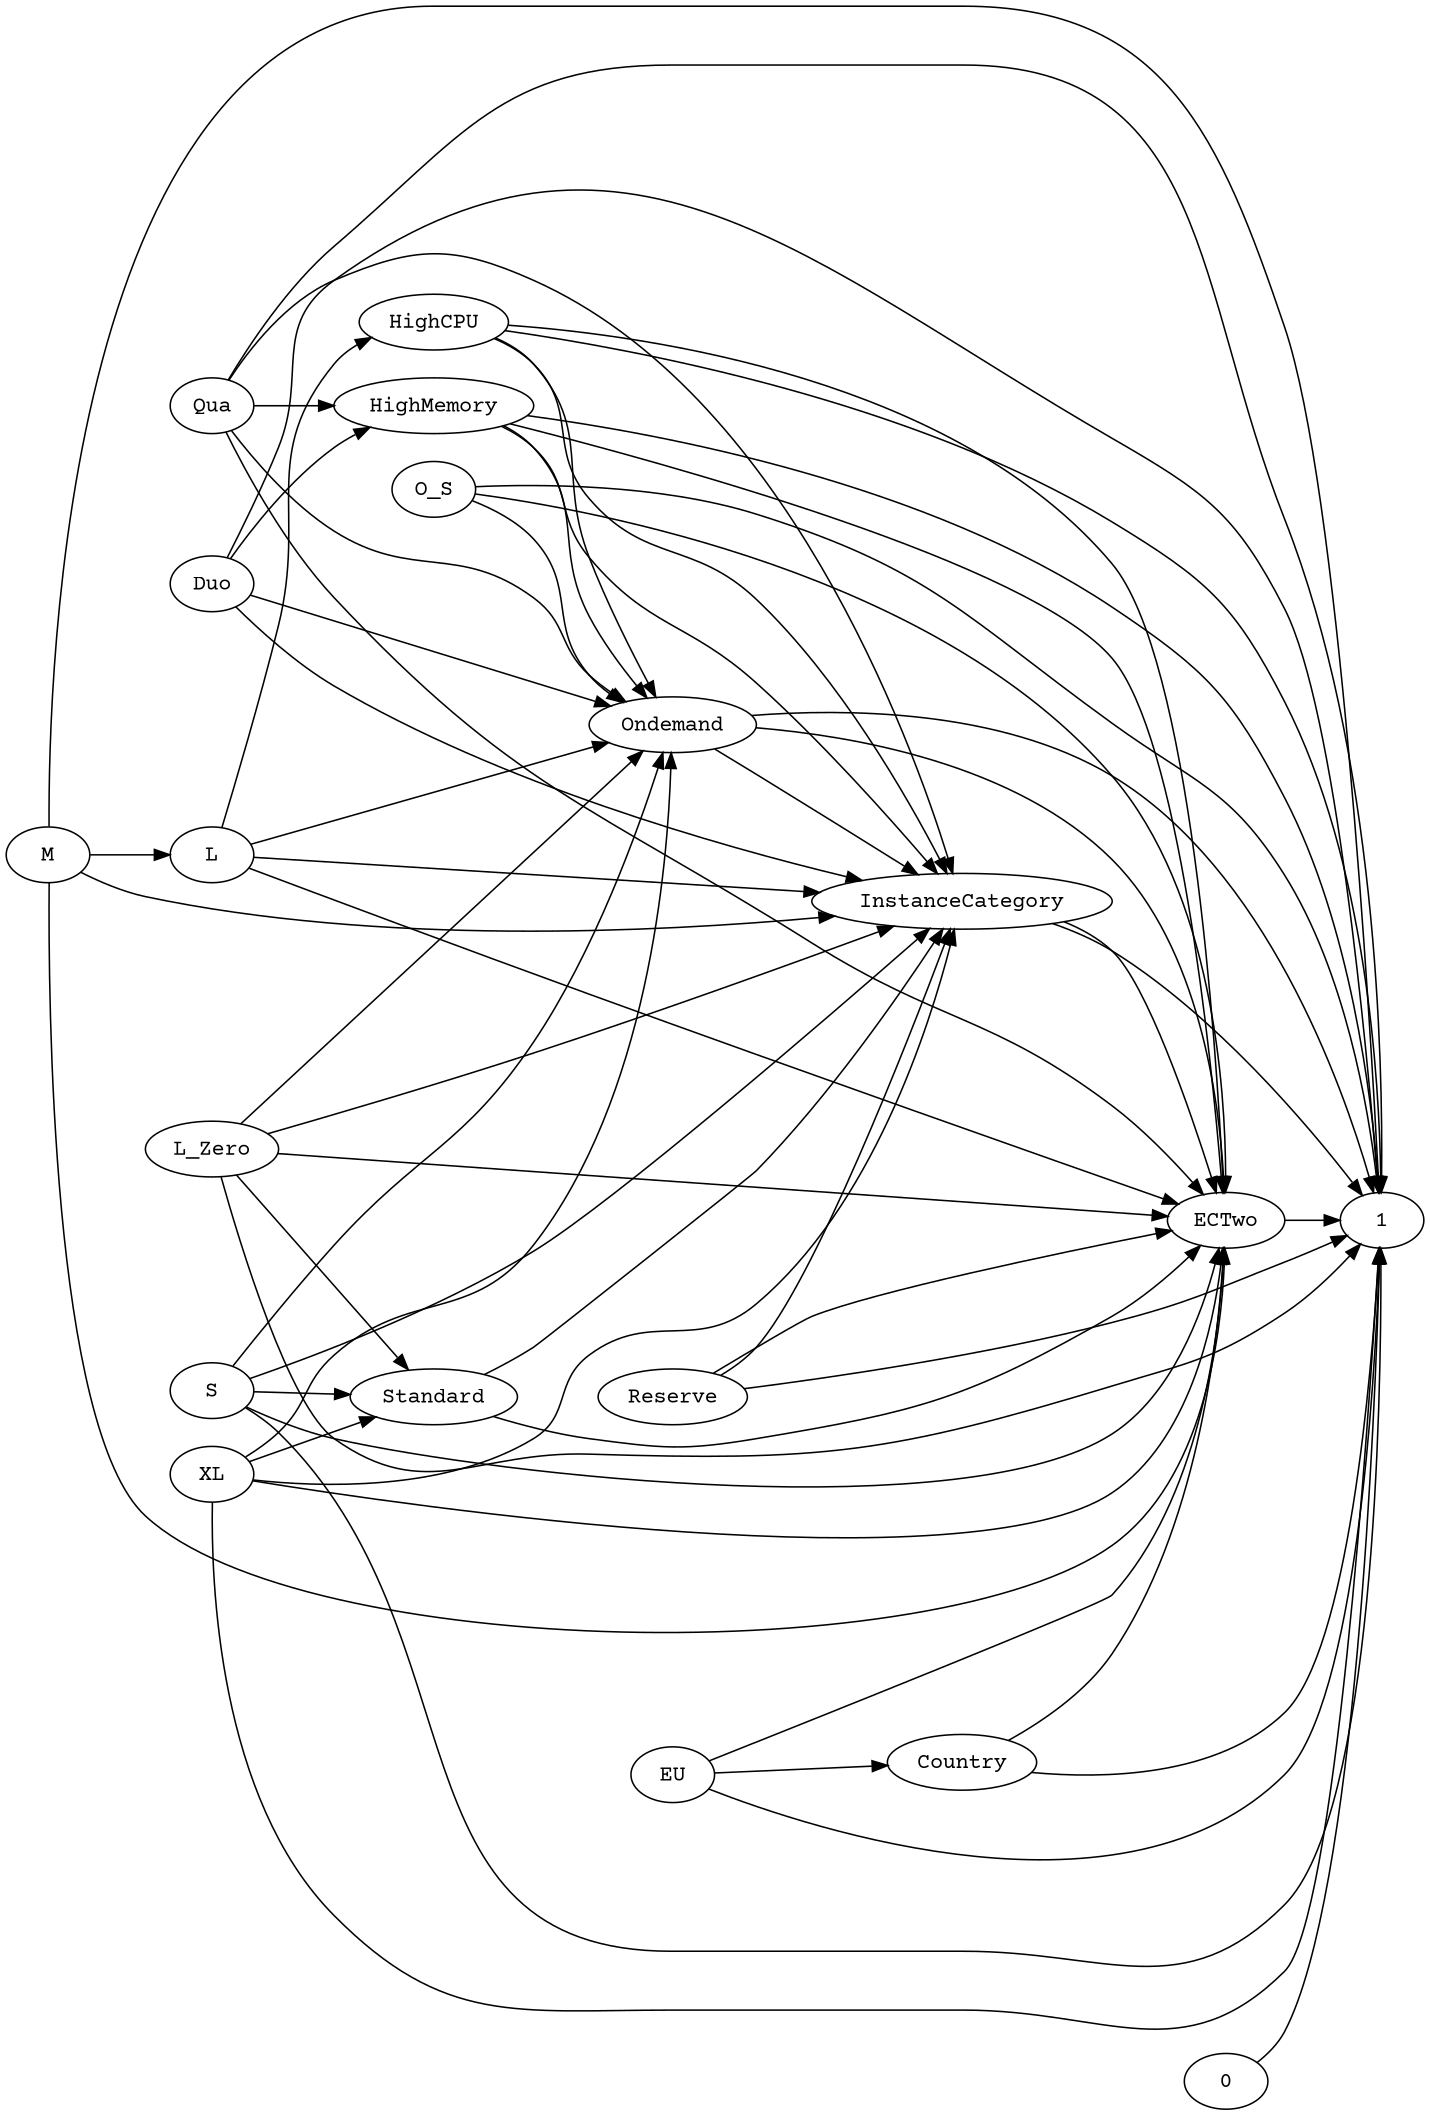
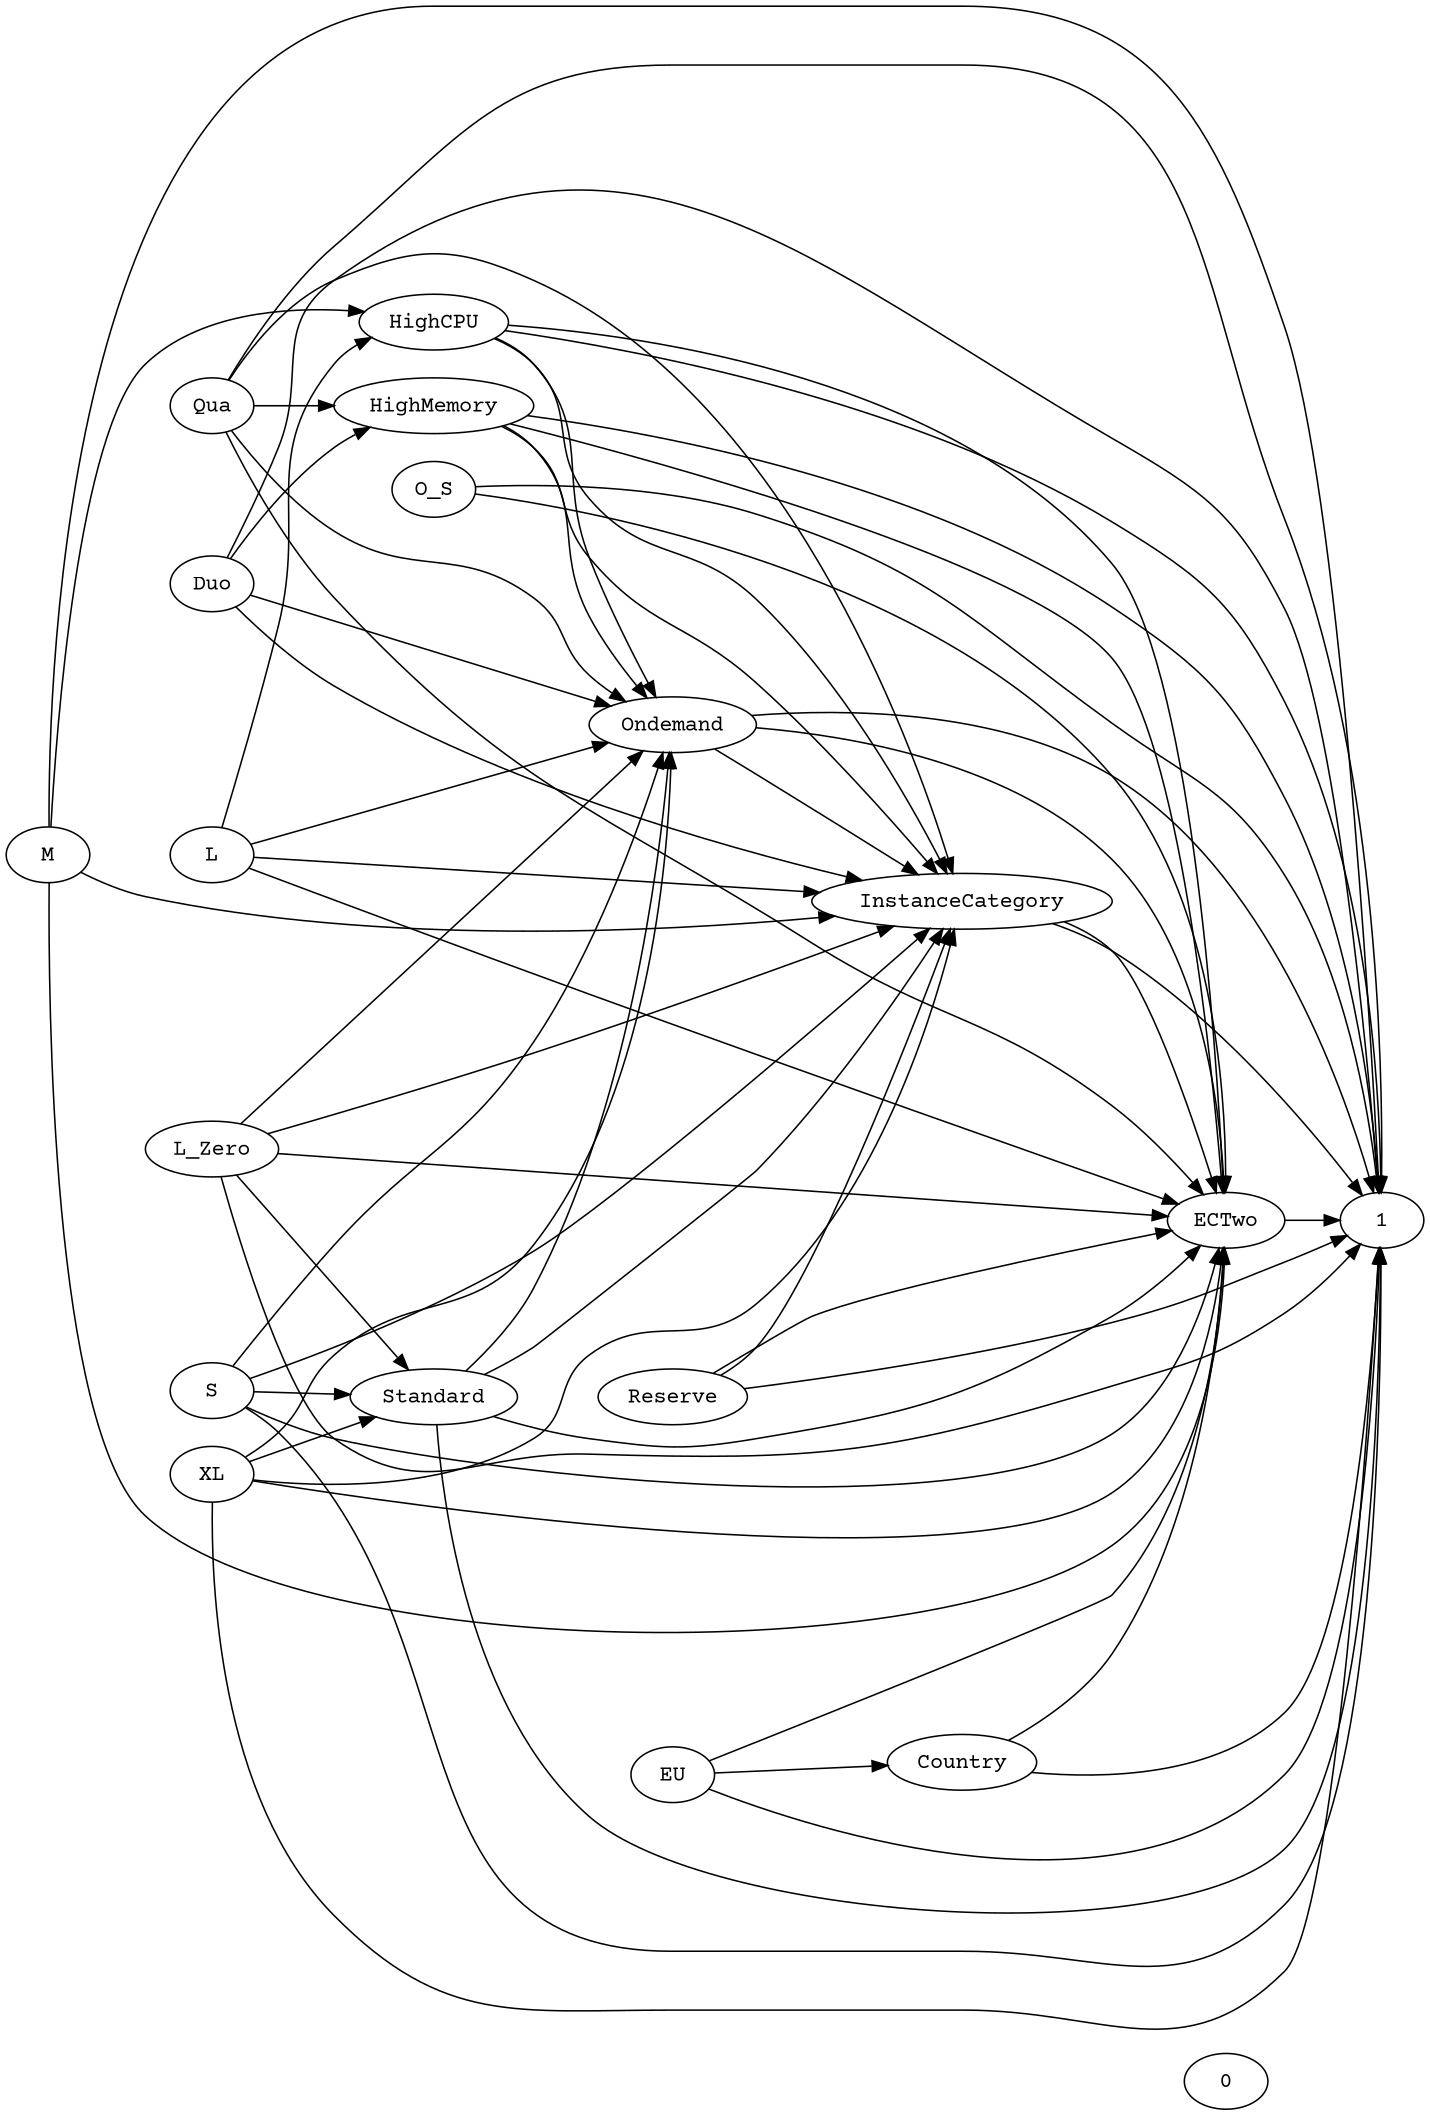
(558, 585) -> (570, 1209)
(122, 855) -> (95, 483)
(1335, 1835) -> (1020, 1912)
